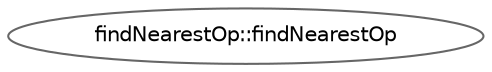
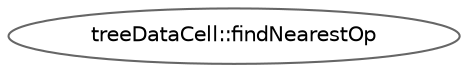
(246, 36) -> (234, 36)
